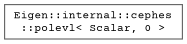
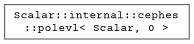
(93, 22) -> (97, 22)
